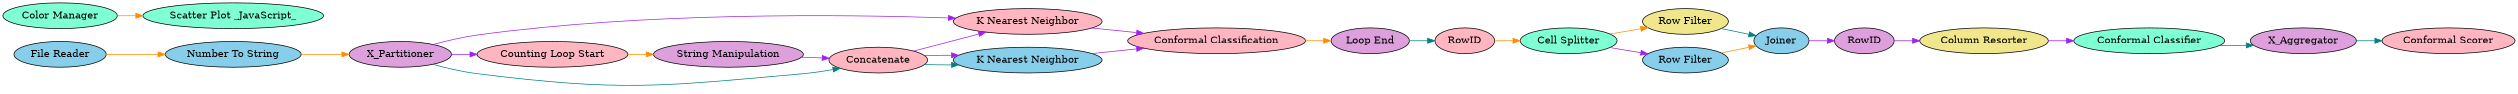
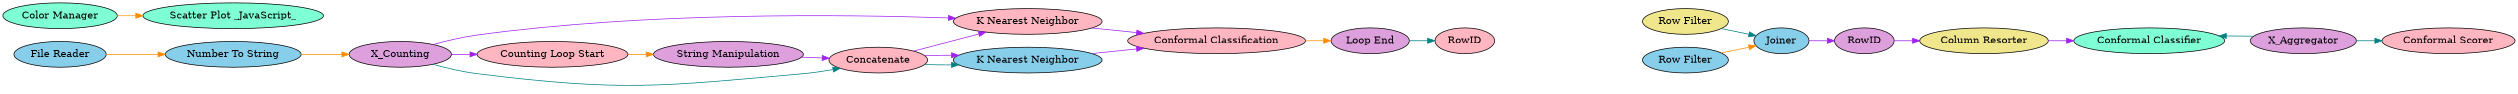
(1569, 41) -> none
(2233, 46) -> (2240, 36)
(400, 54) -> (400, 54)
